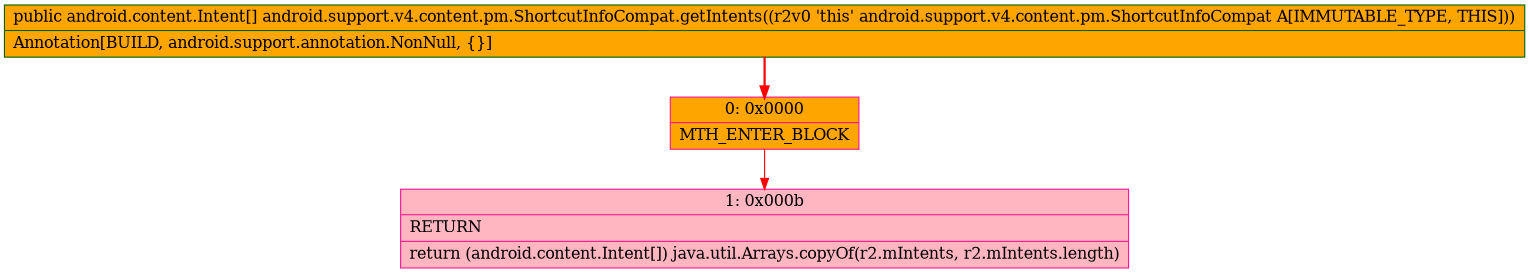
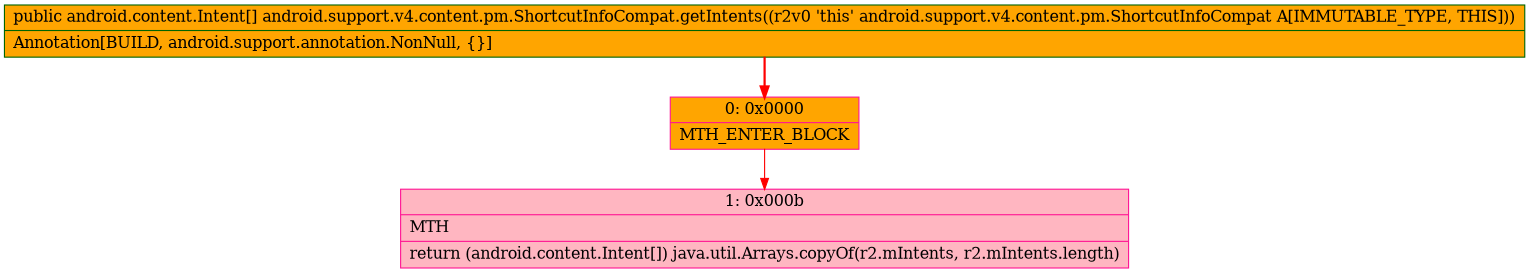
(446, 227) -> (429, 227)
